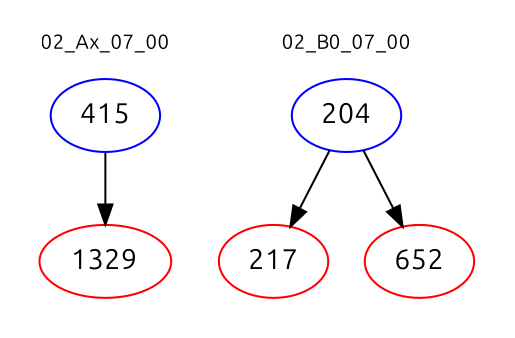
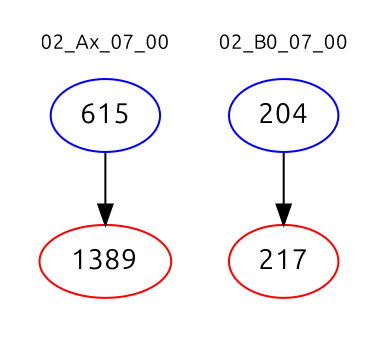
(105, 116) -> (105, 116)
(105, 261) -> (105, 261)
(419, 261) -> none
